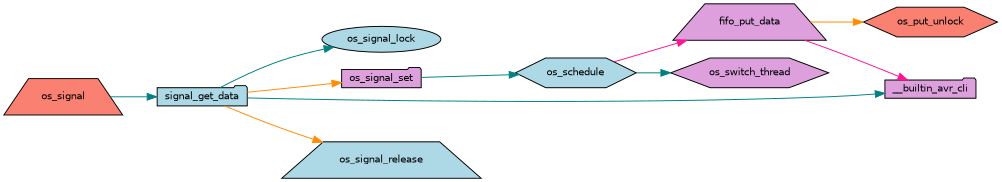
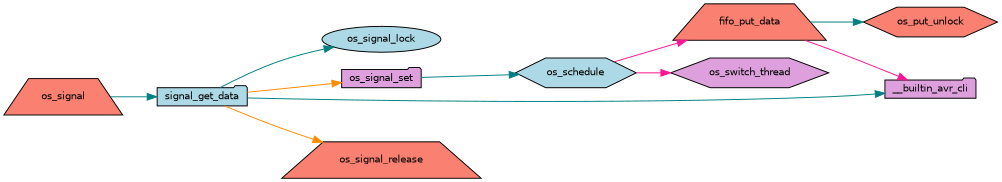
(750, 22) -> (750, 22)
(832, 22) -> (832, 22)
(648, 73) -> (648, 73)
(381, 160) -> (381, 160)
